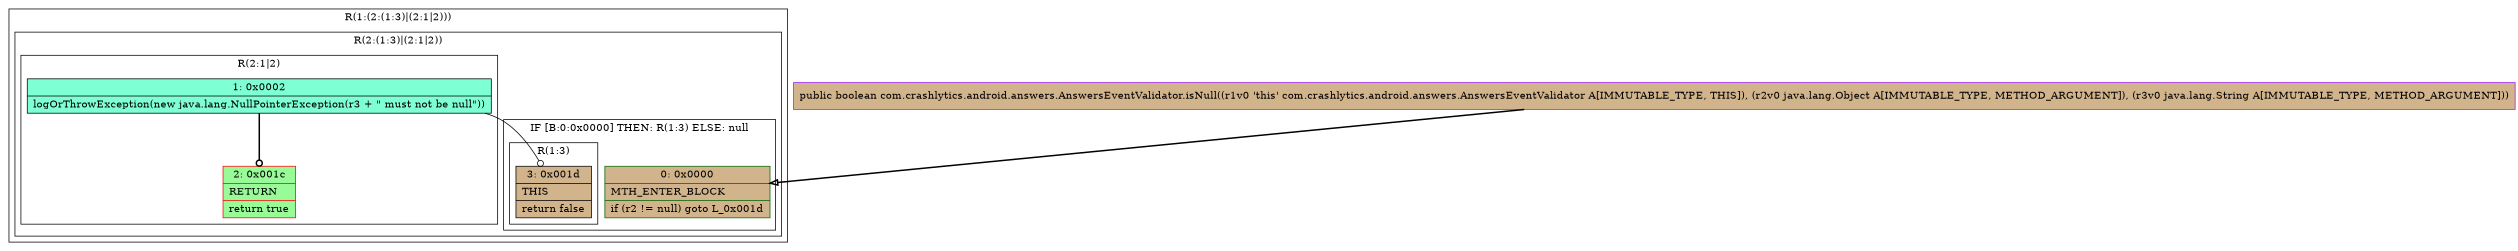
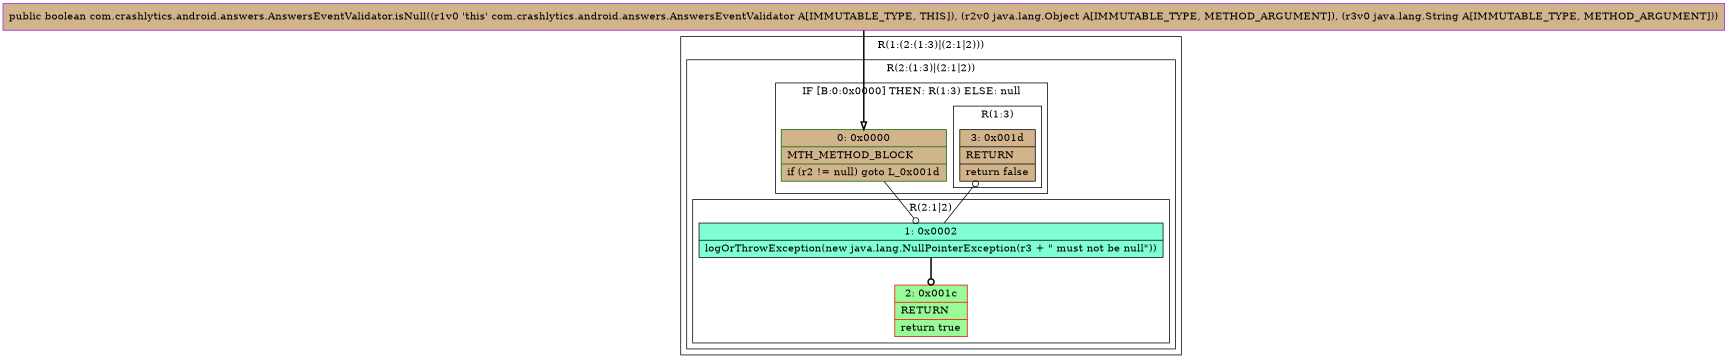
(536, 192) -> (990, 155)
(668, 192) -> (850, 155)
none -> (903, 204)
